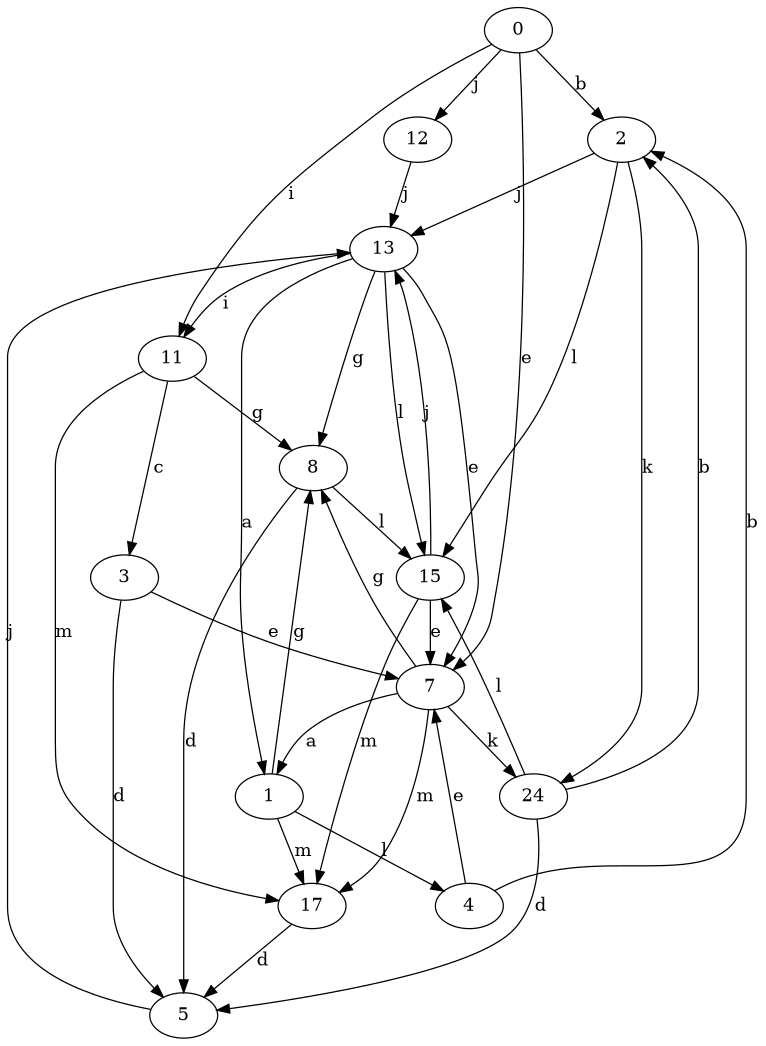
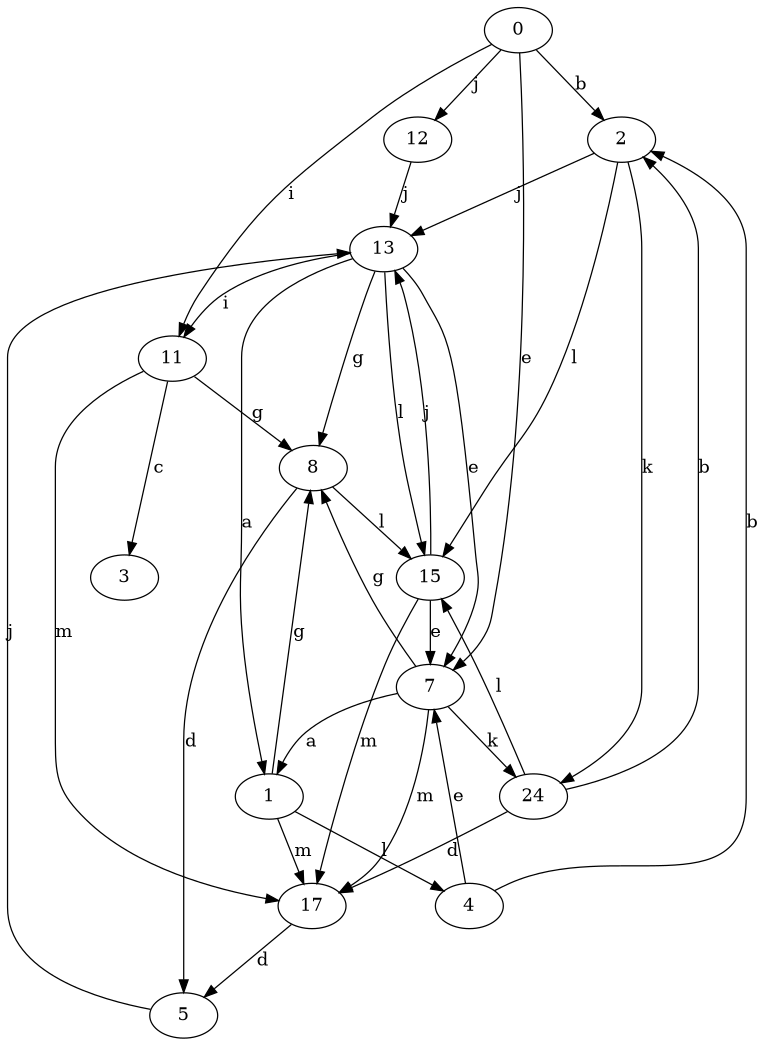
(266, 641) -> none
(113, 800) -> none
(432, 969) -> (430, 851)
